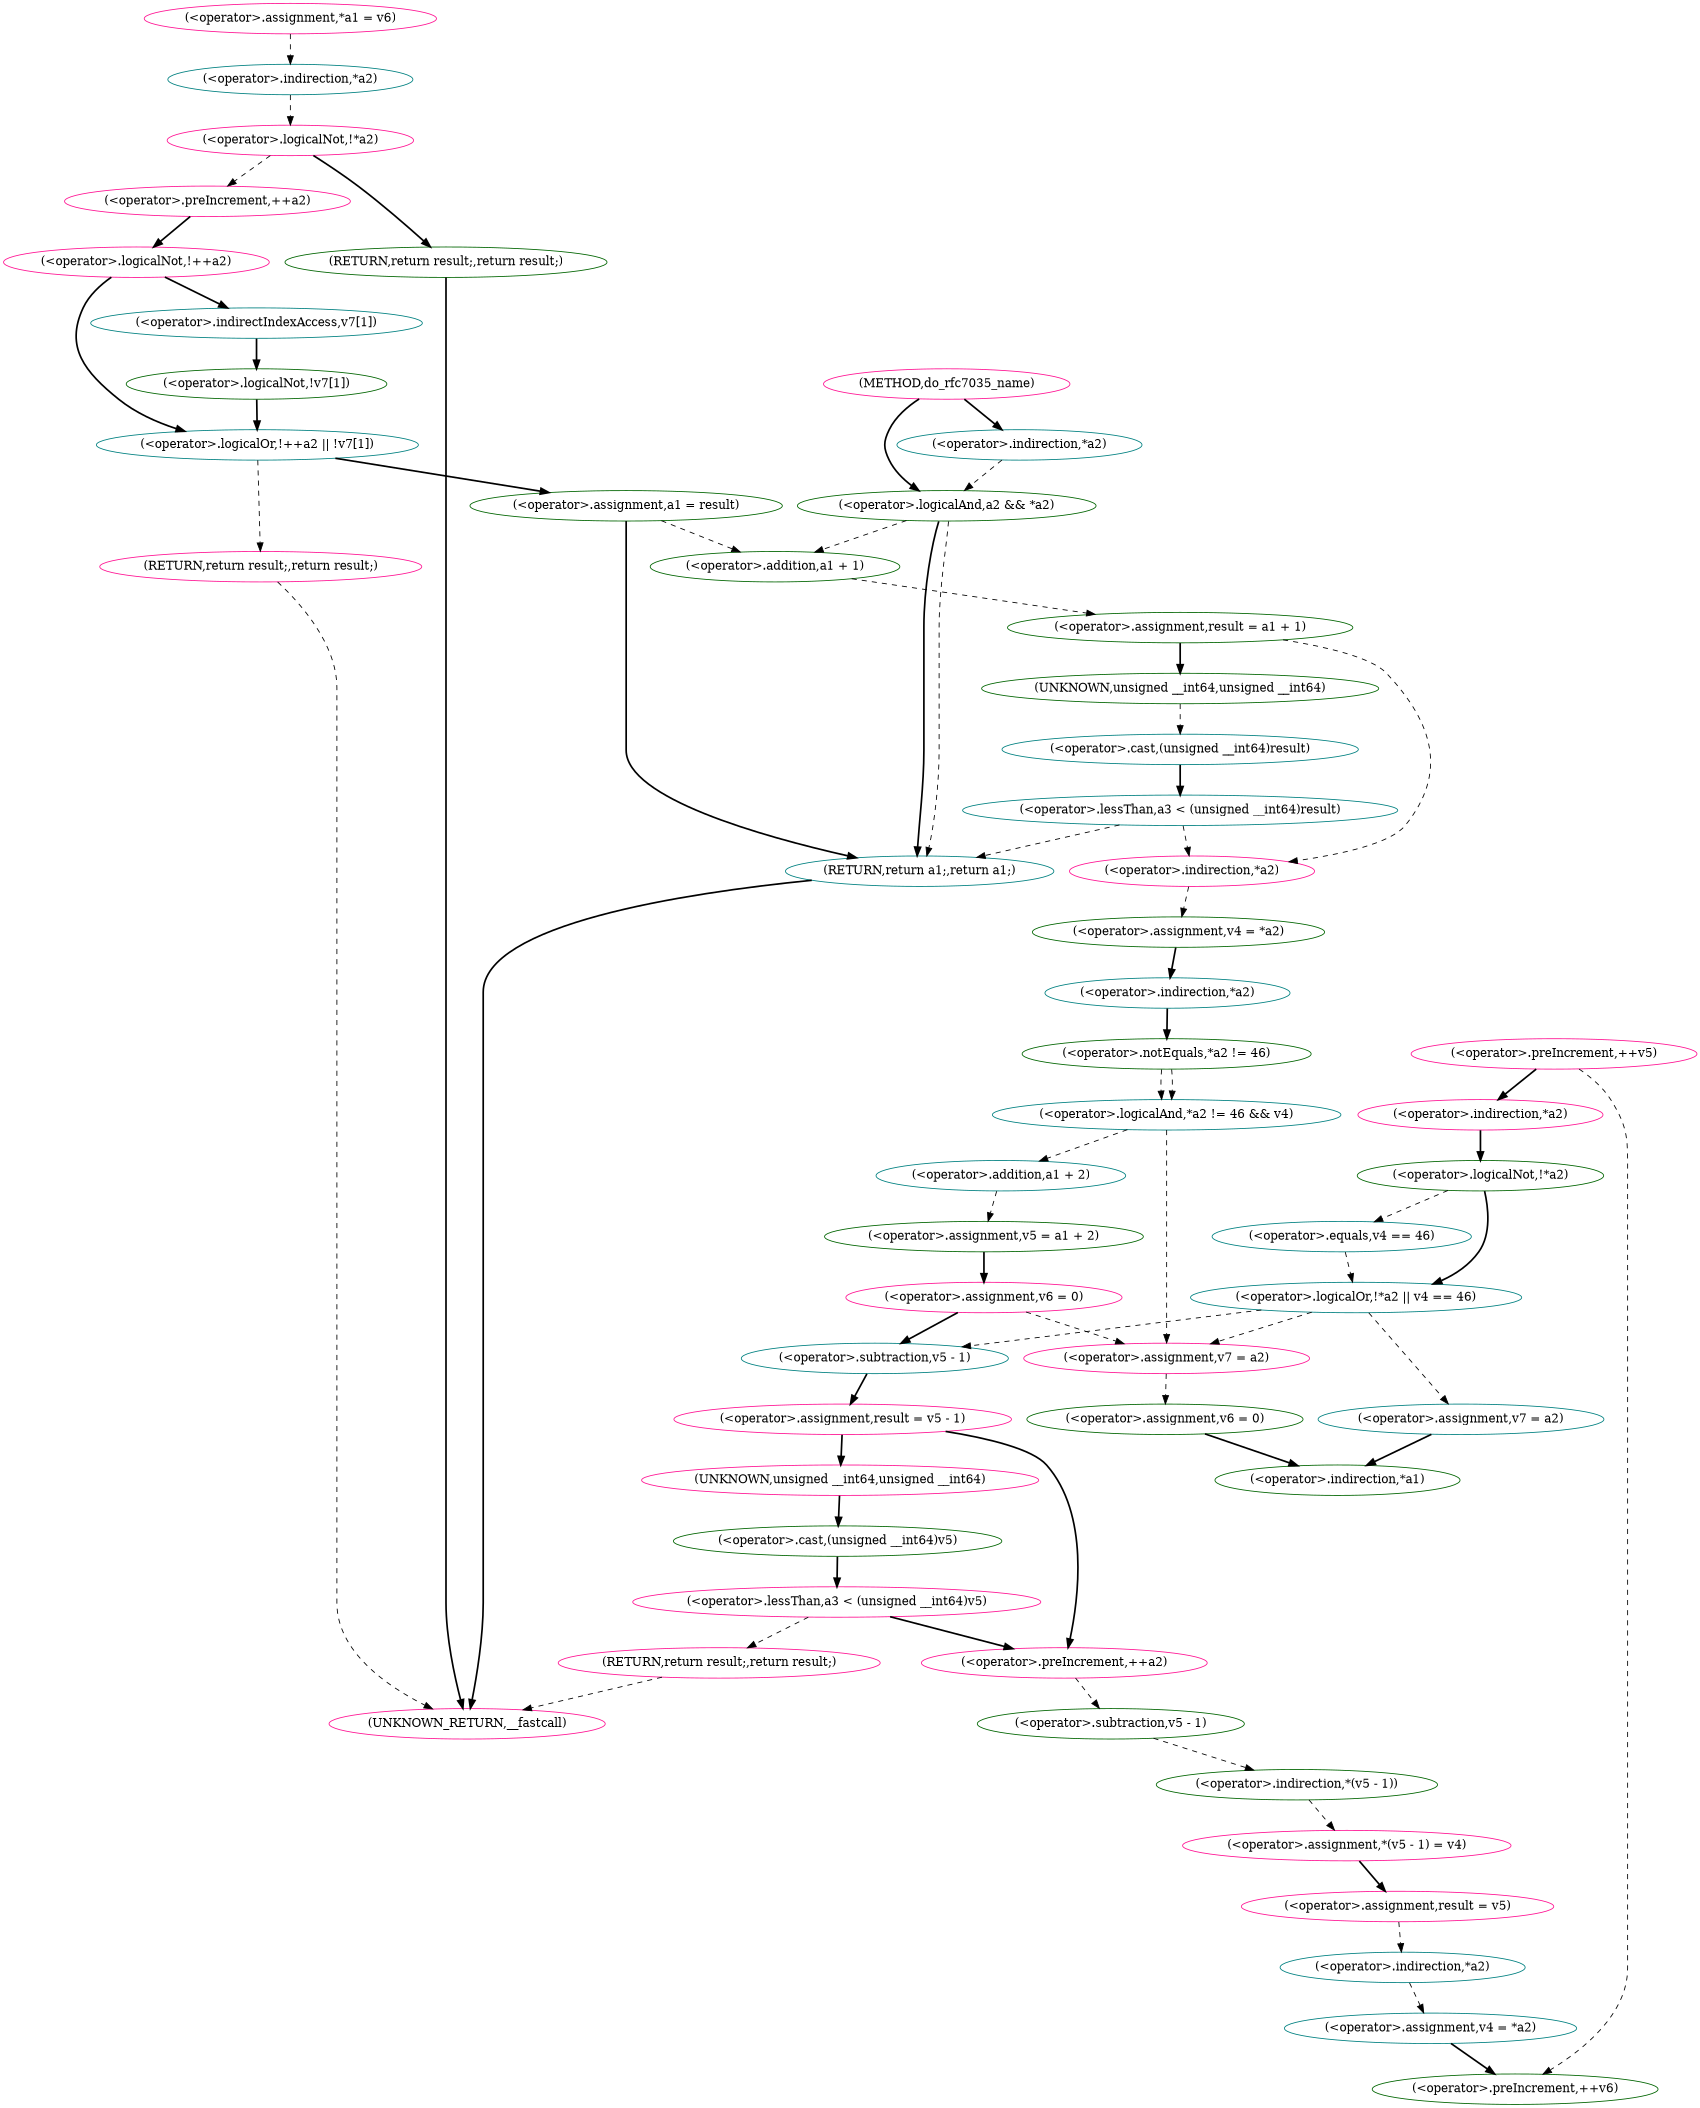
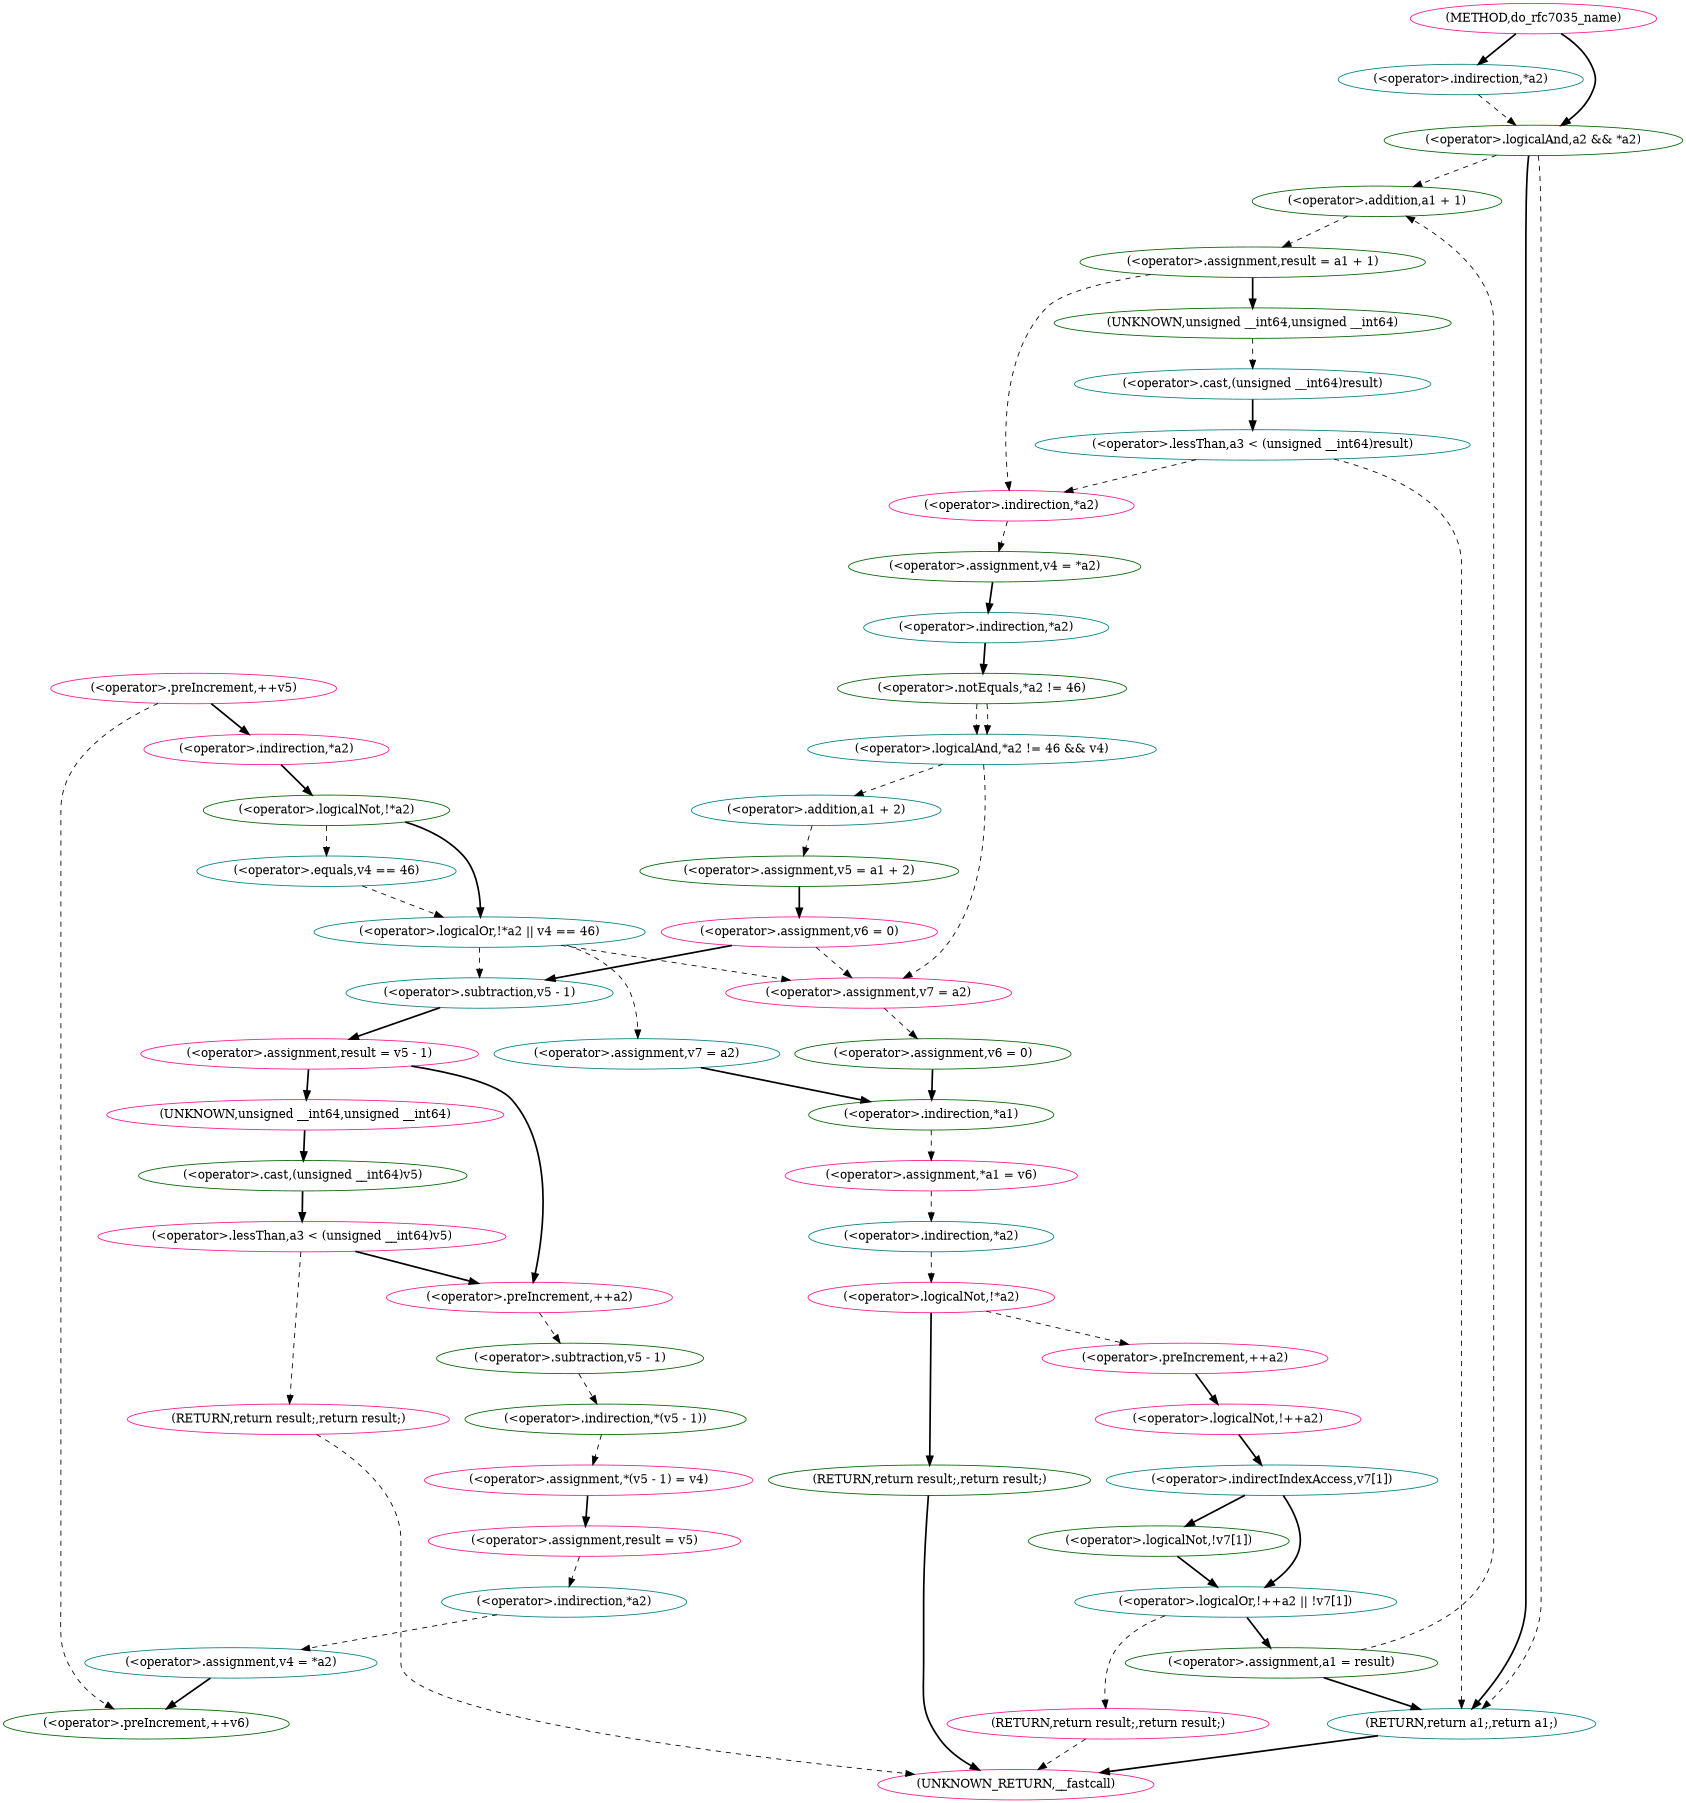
(88, 370) -> (1300, 1542)
none -> (931, 1141)
